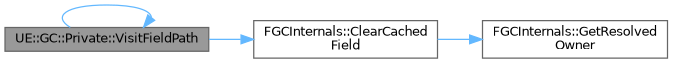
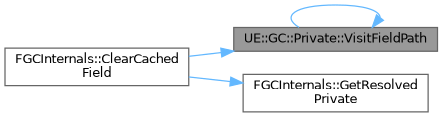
(225, 39) -> (205, 54)
(575, 39) -> (336, 93)
